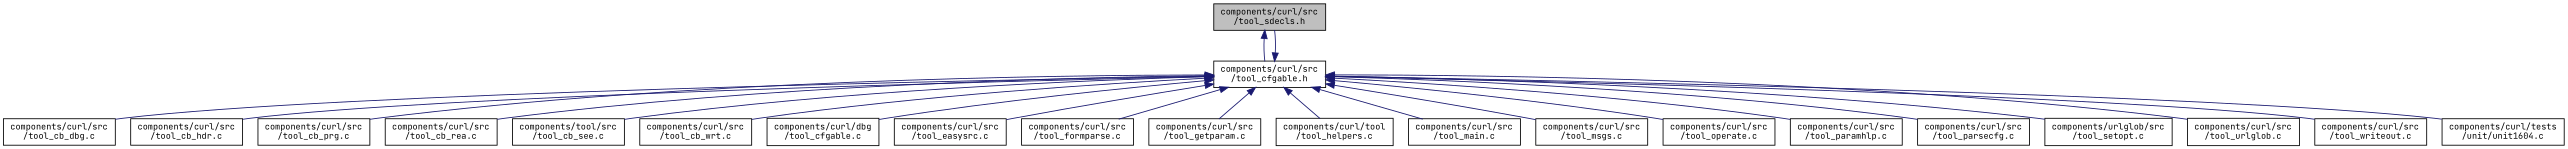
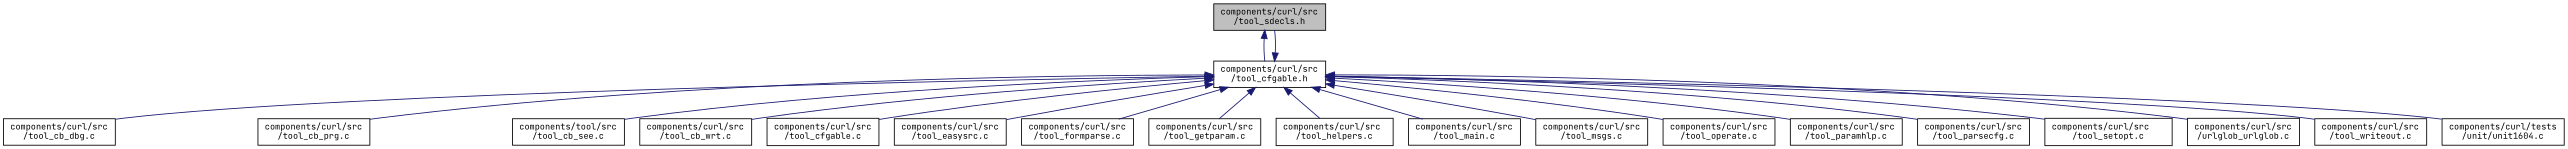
(187, 132) -> none
(441, 132) -> none
(823, 132) -> (823, 132)
(1335, 132) -> (1335, 132)
(2109, 132) -> (2109, 132)
(2243, 132) -> (2243, 132)
